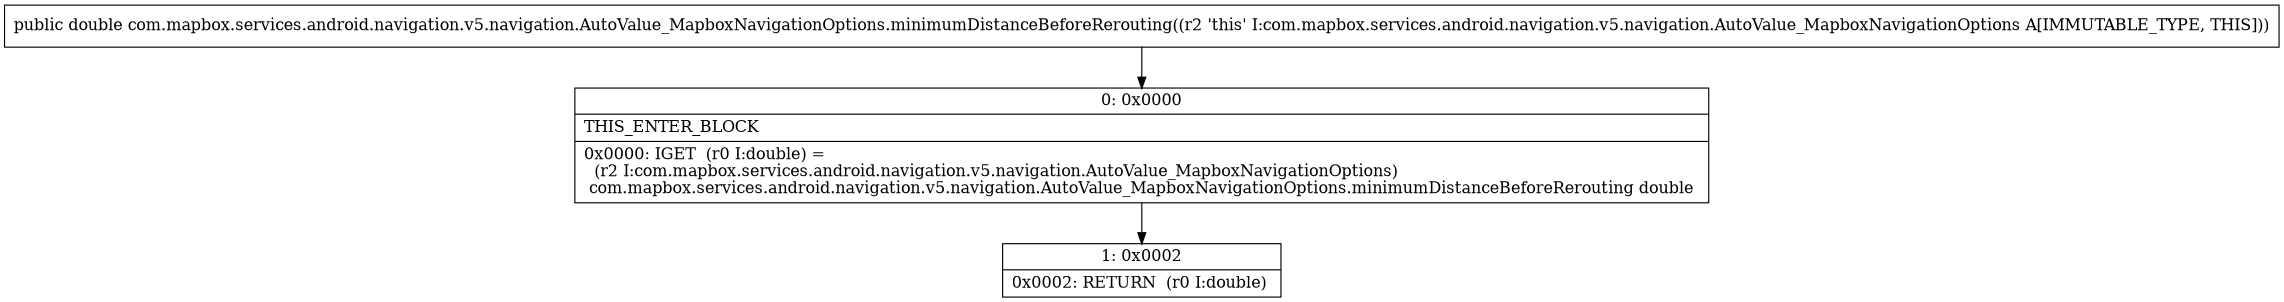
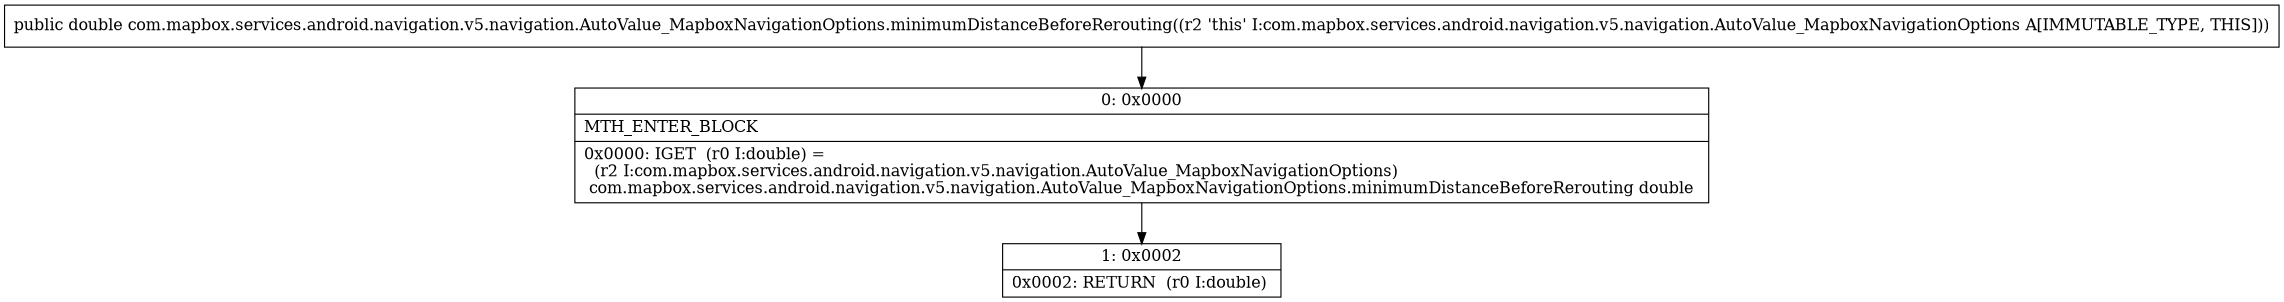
(671, 127) -> (671, 127)
